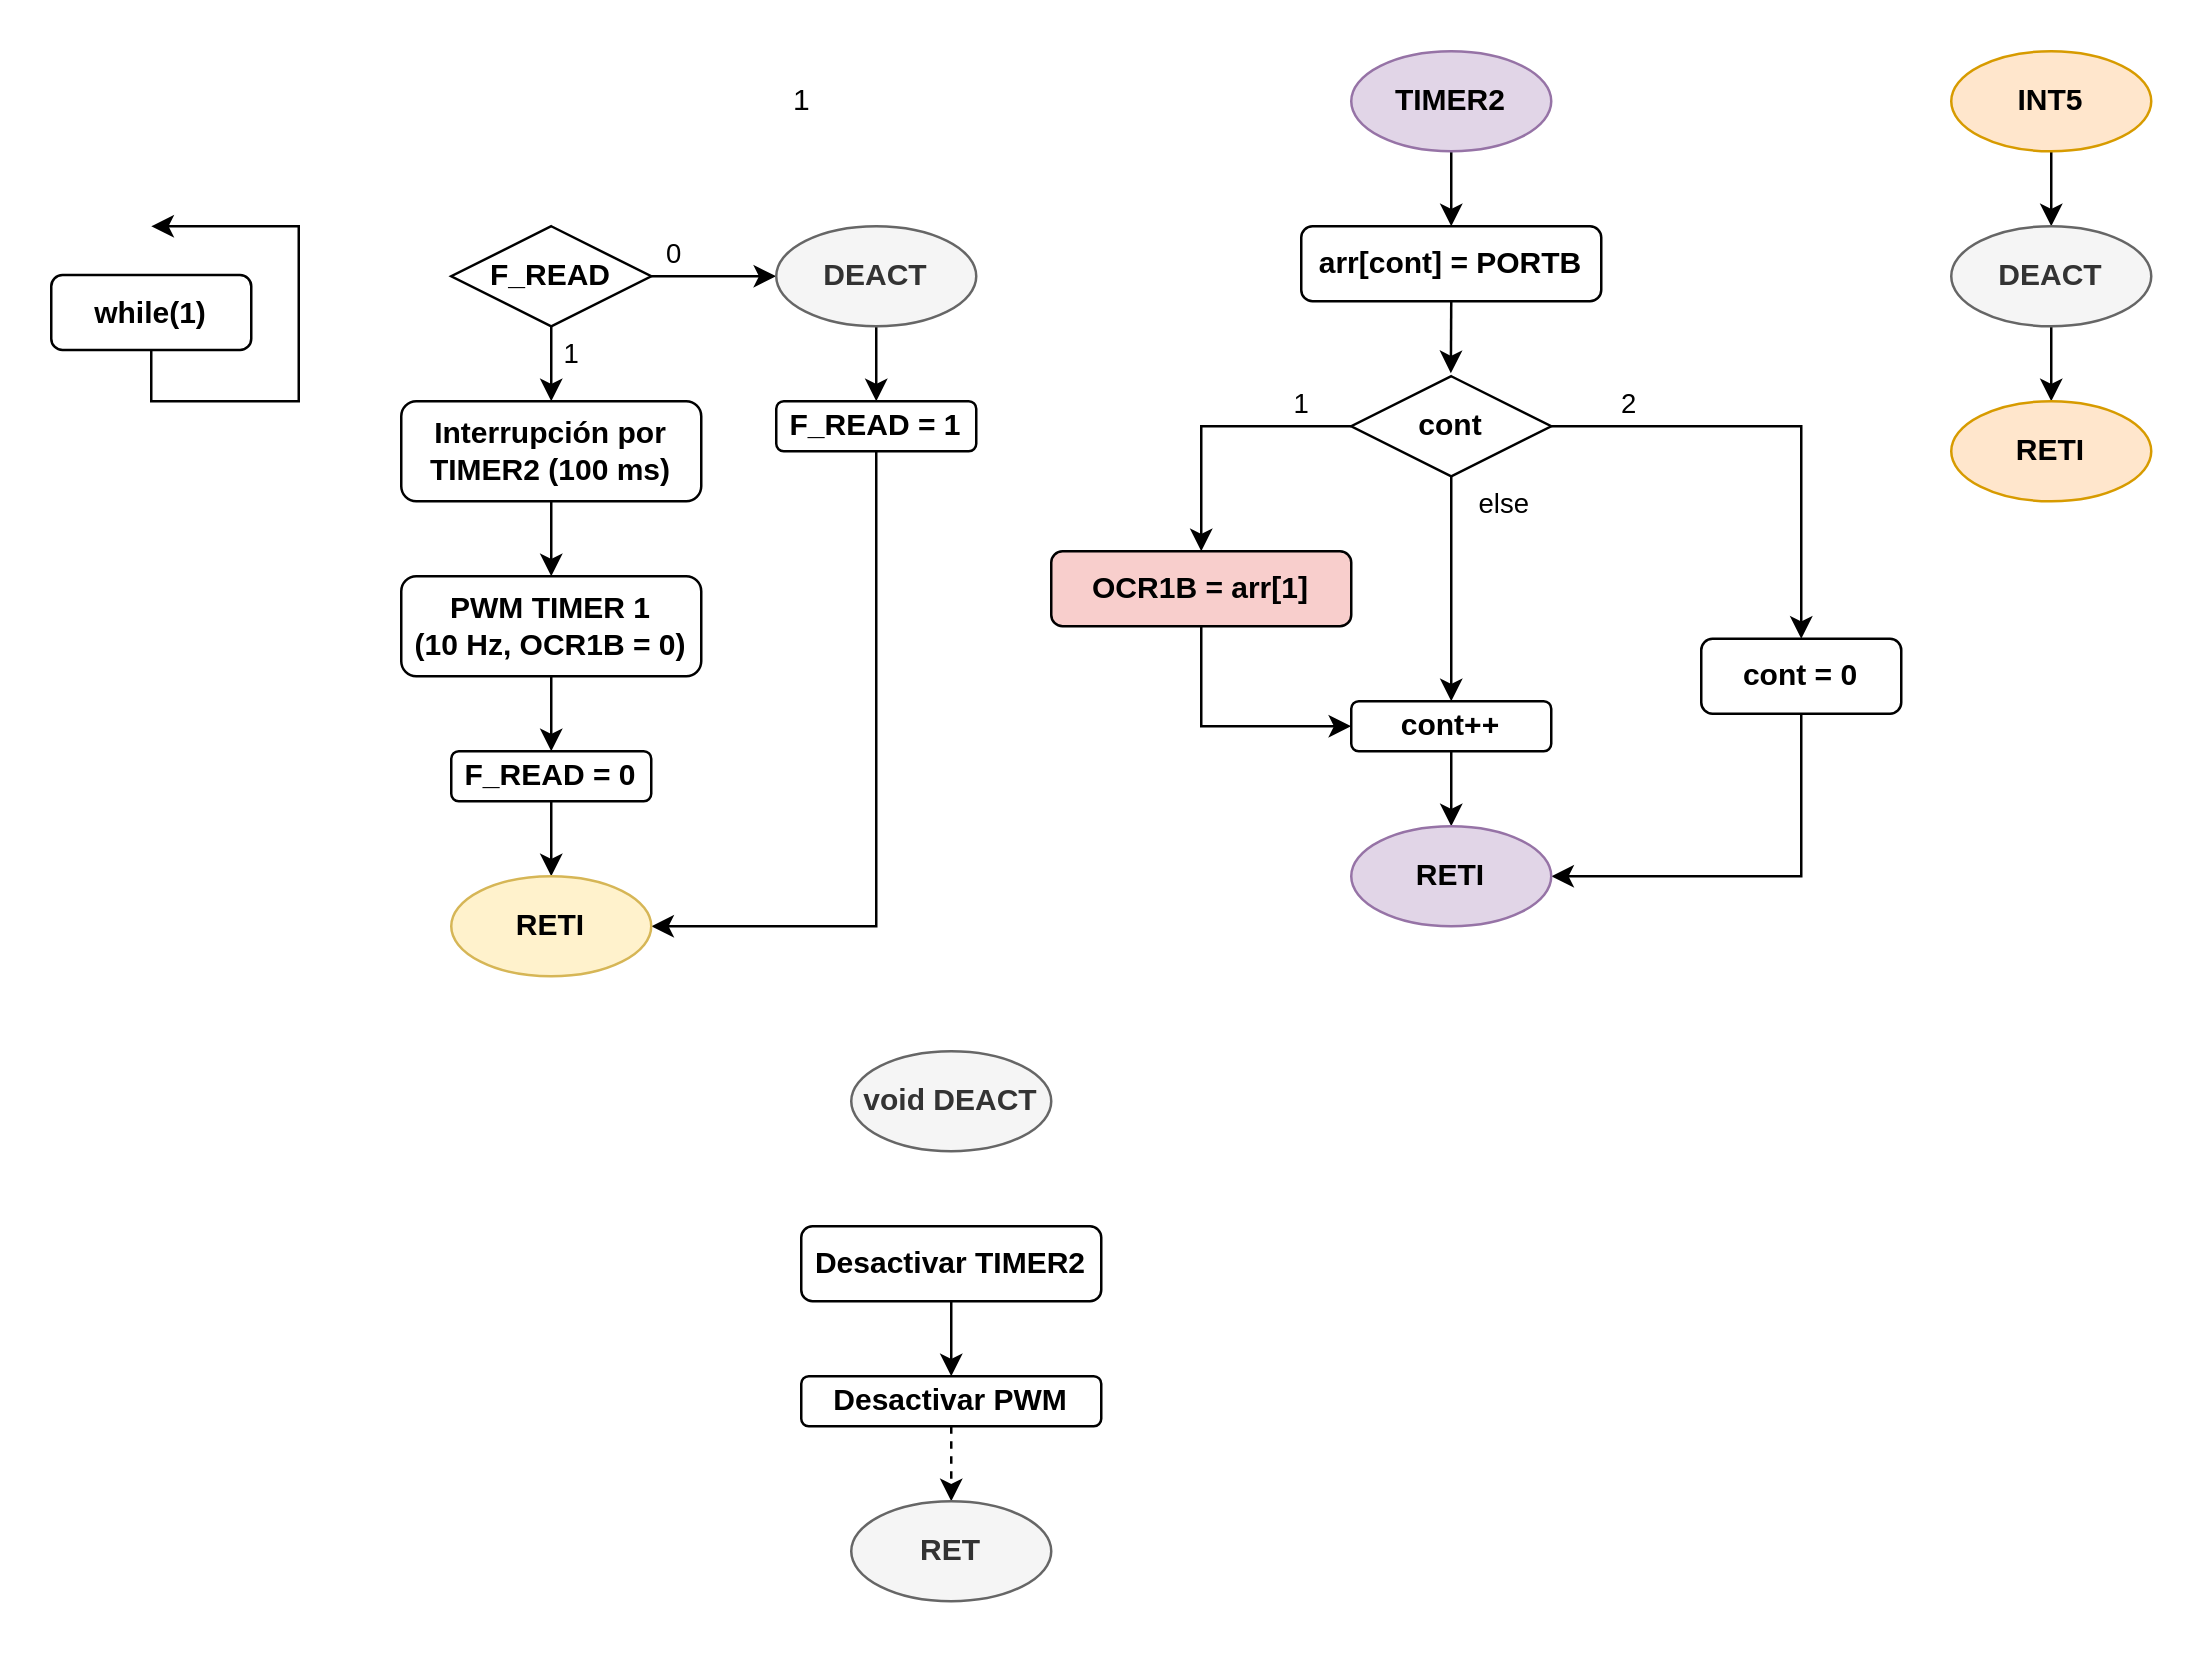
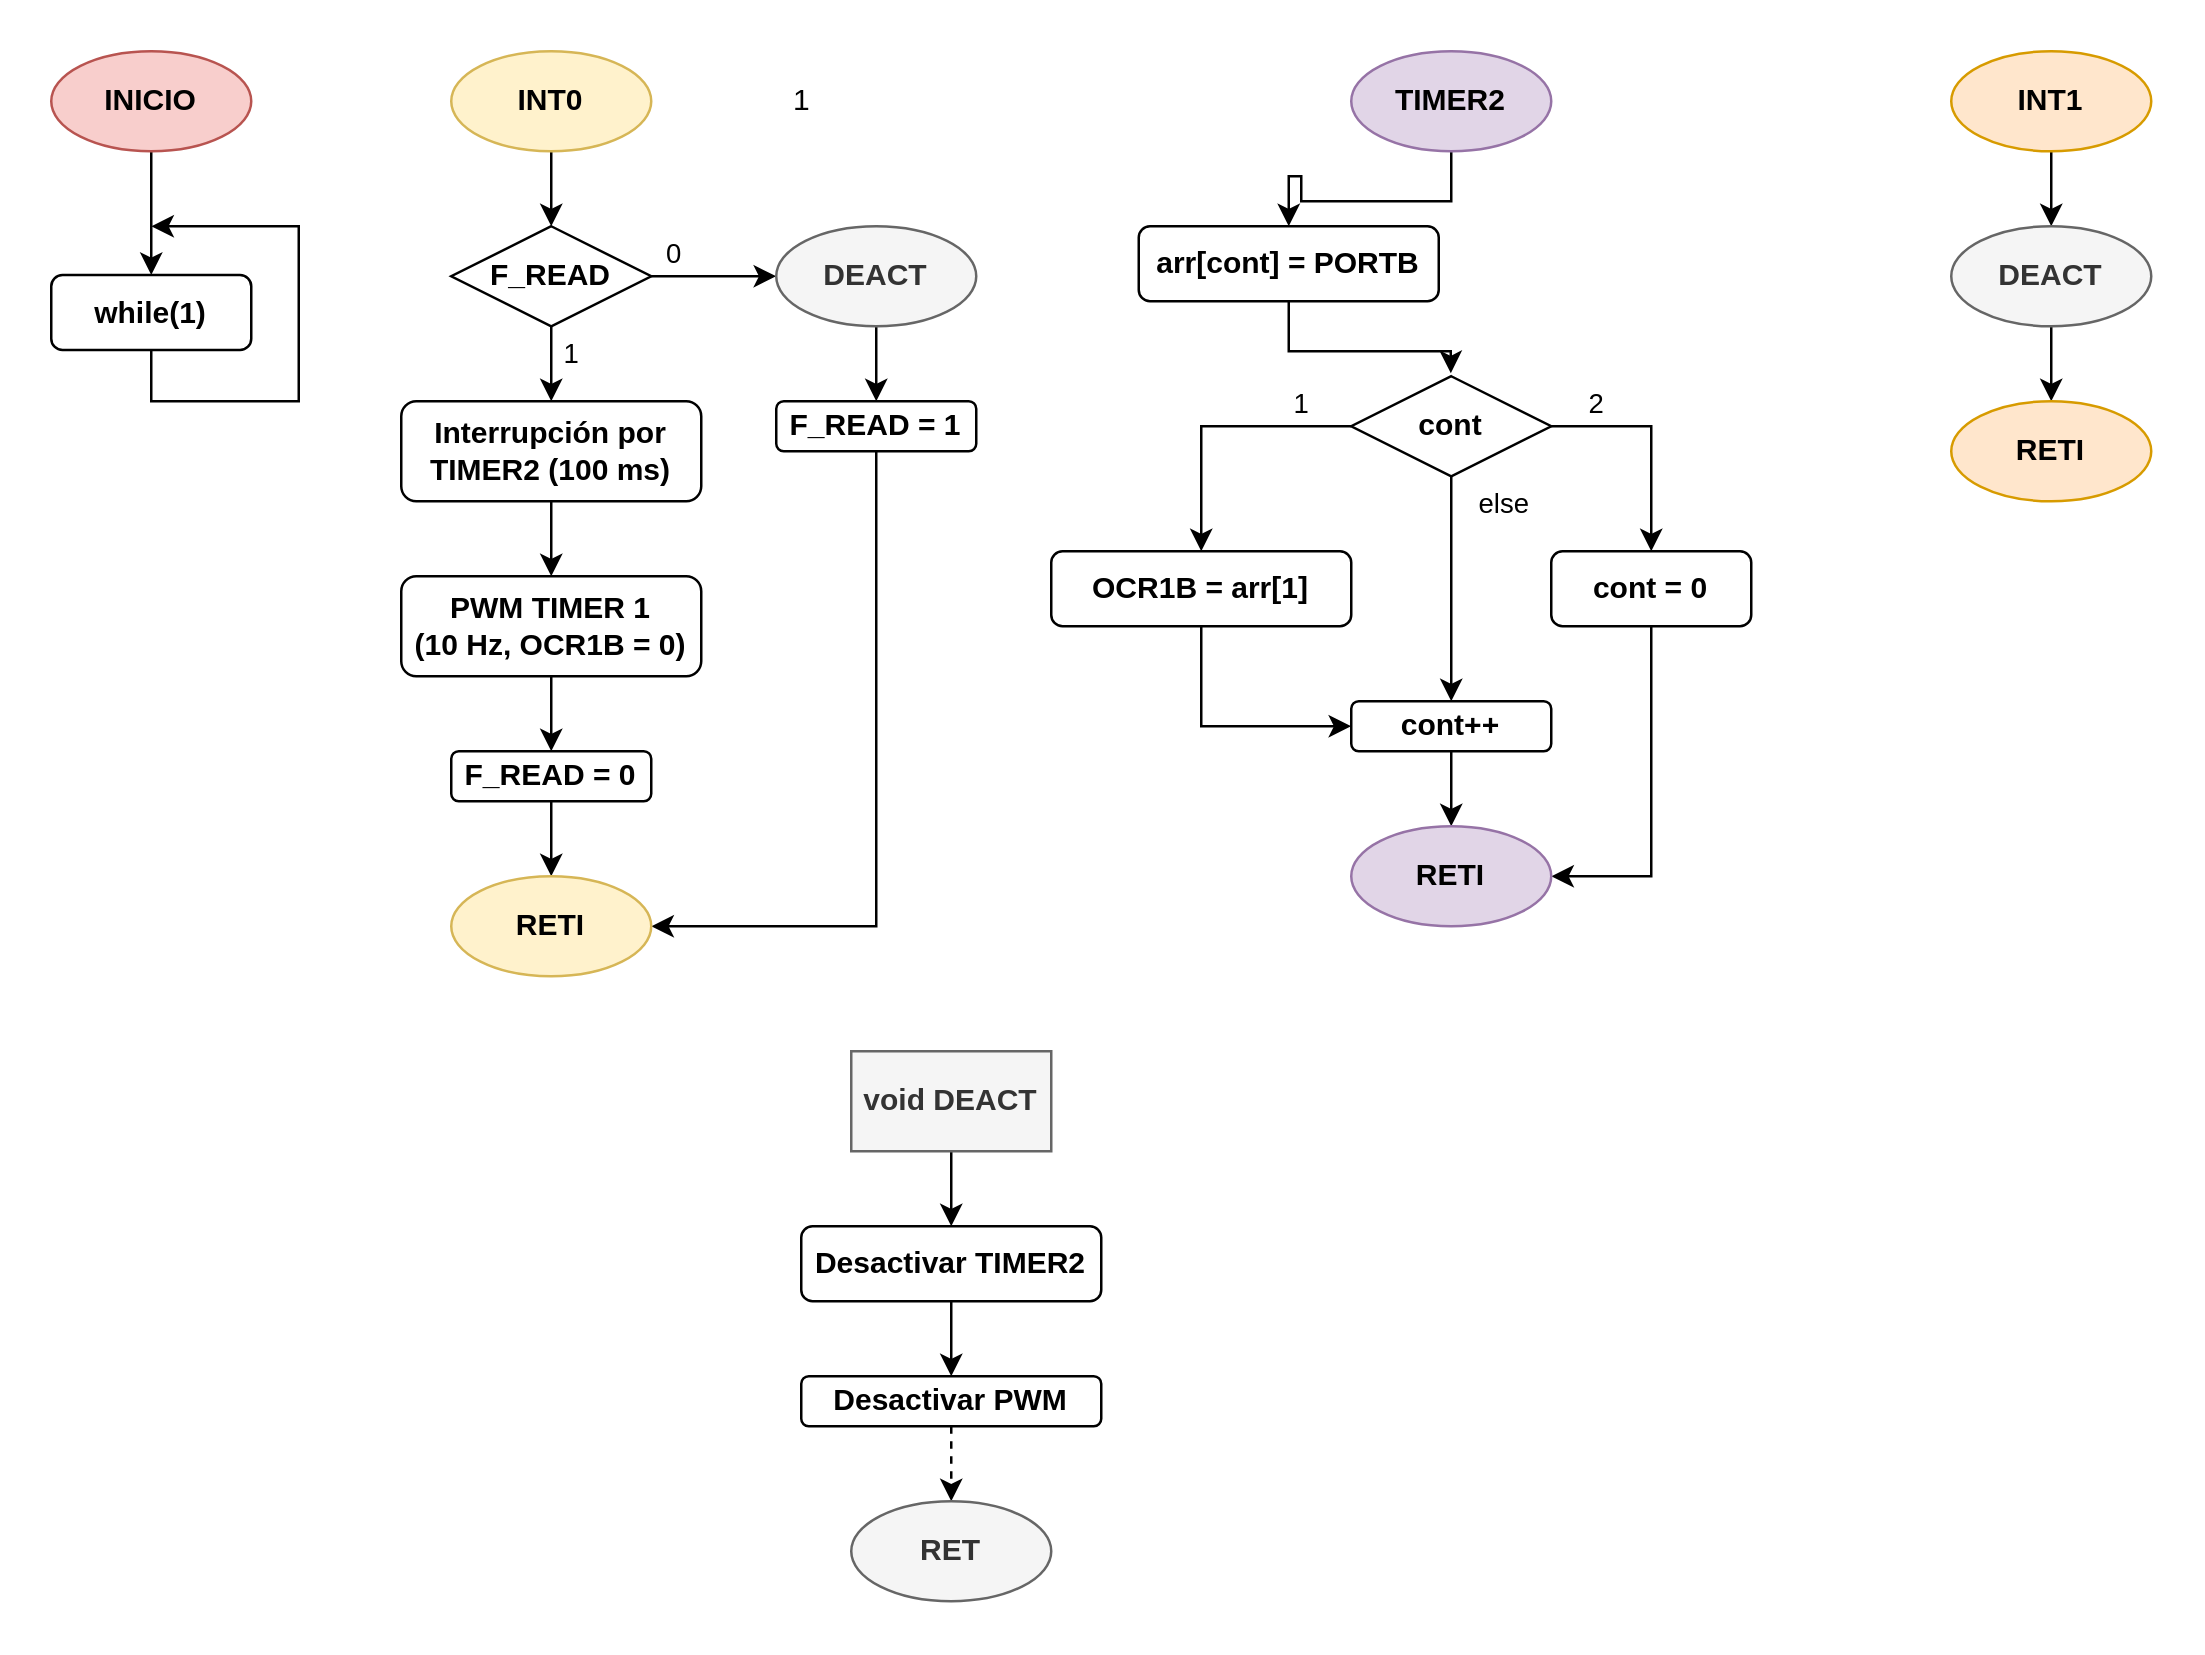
none -> (151, 101)
none -> (551, 101)
(2051, 101) -> (2051, 101)
none -> (551, 180)
none -> (151, 205)
(1451, 264) -> (1289, 264)
(1201, 589) -> (1201, 589)
(1801, 676) -> (1651, 589)
(951, 1101) -> (951, 1101)
none -> (951, 1180)
